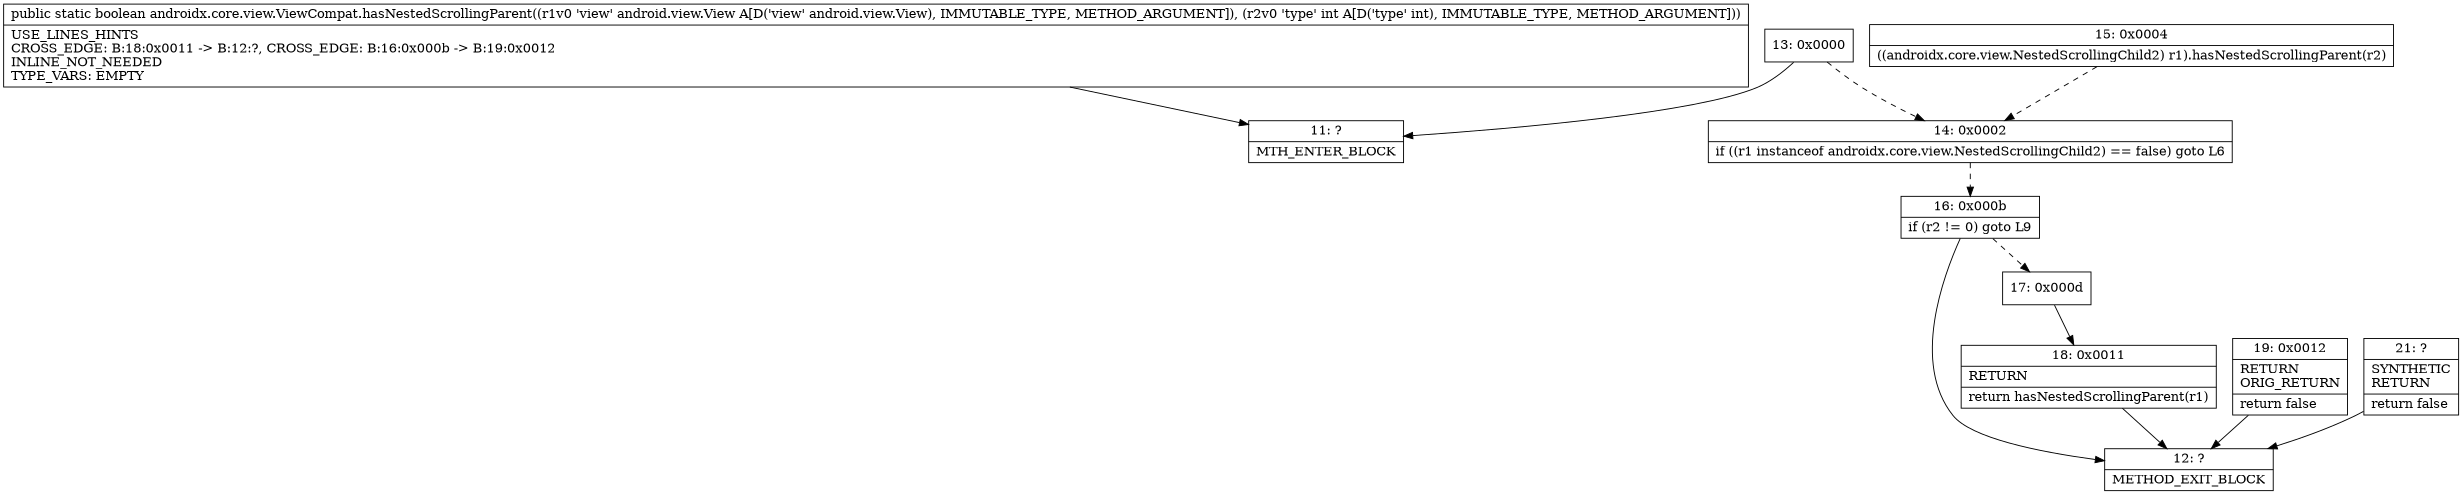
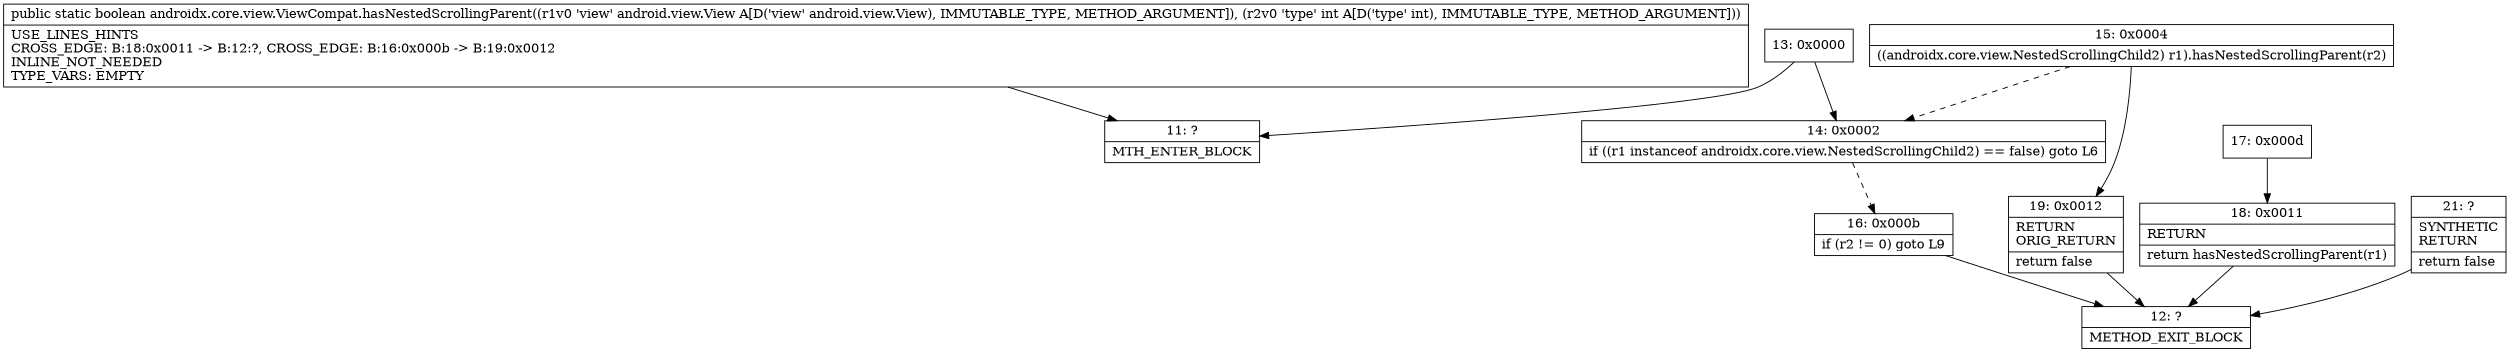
(1870, 92) -> (1824, 87)
none -> (2124, 130)
(2008, 252) -> none
